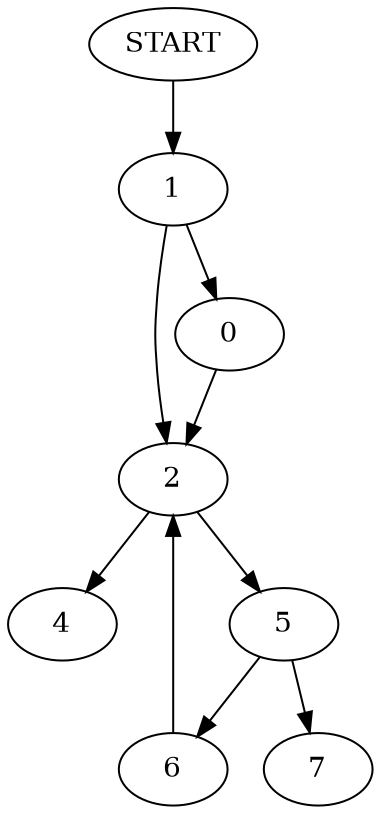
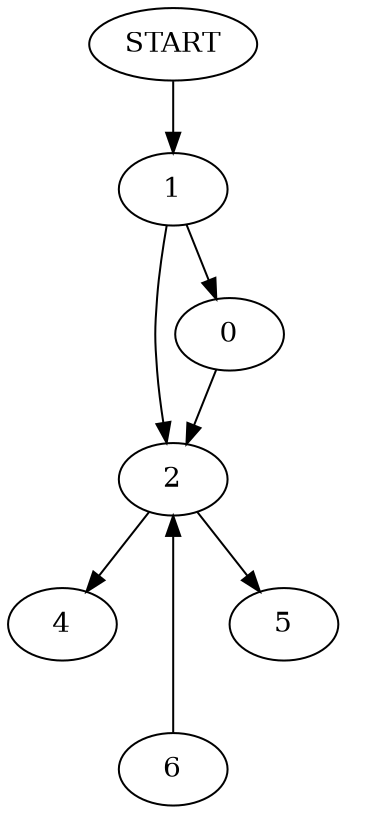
(235, 689) -> none
(318, 769) -> none
